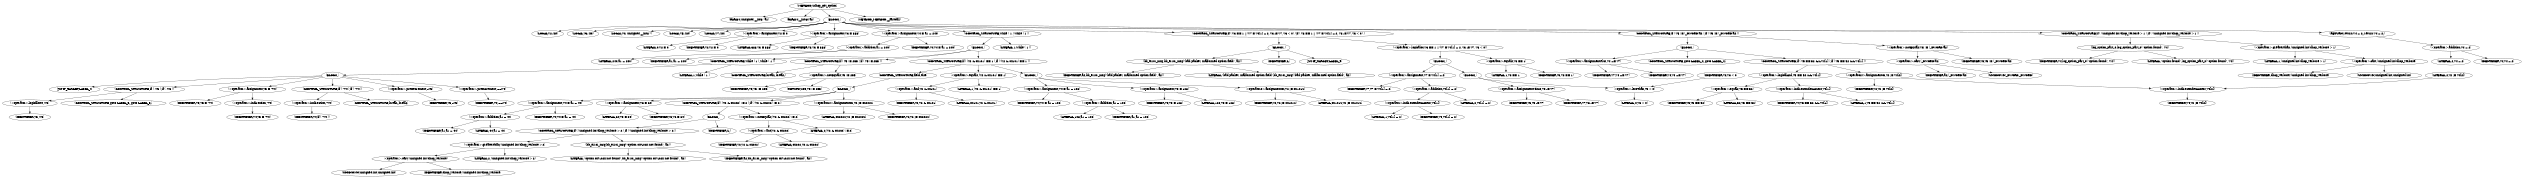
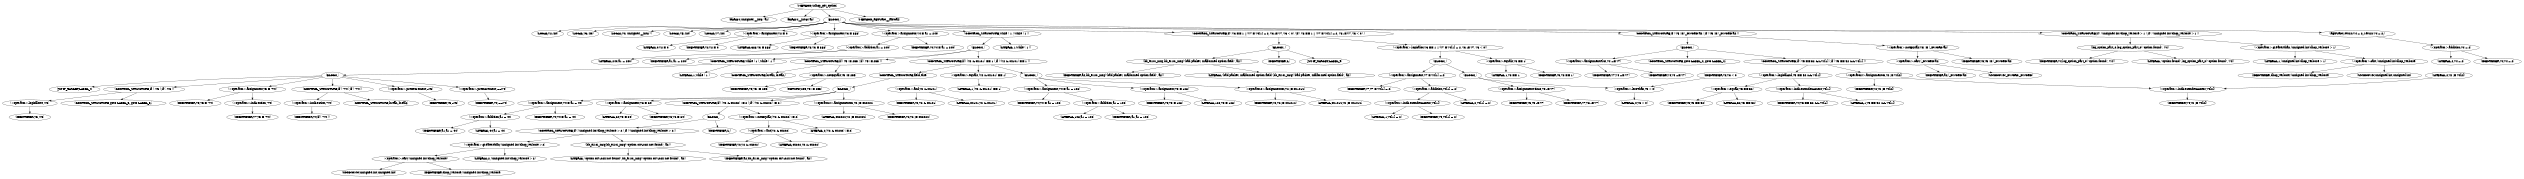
(879, 20) -> (879, 20)
(948, 82) -> none
(252, 117) -> (252, 117)
